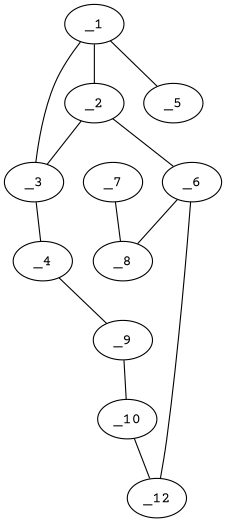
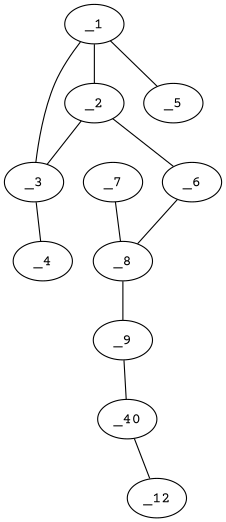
(83, 301) -> (123, 301)
(178, 340) -> none
(127, 419) -> (127, 419)
